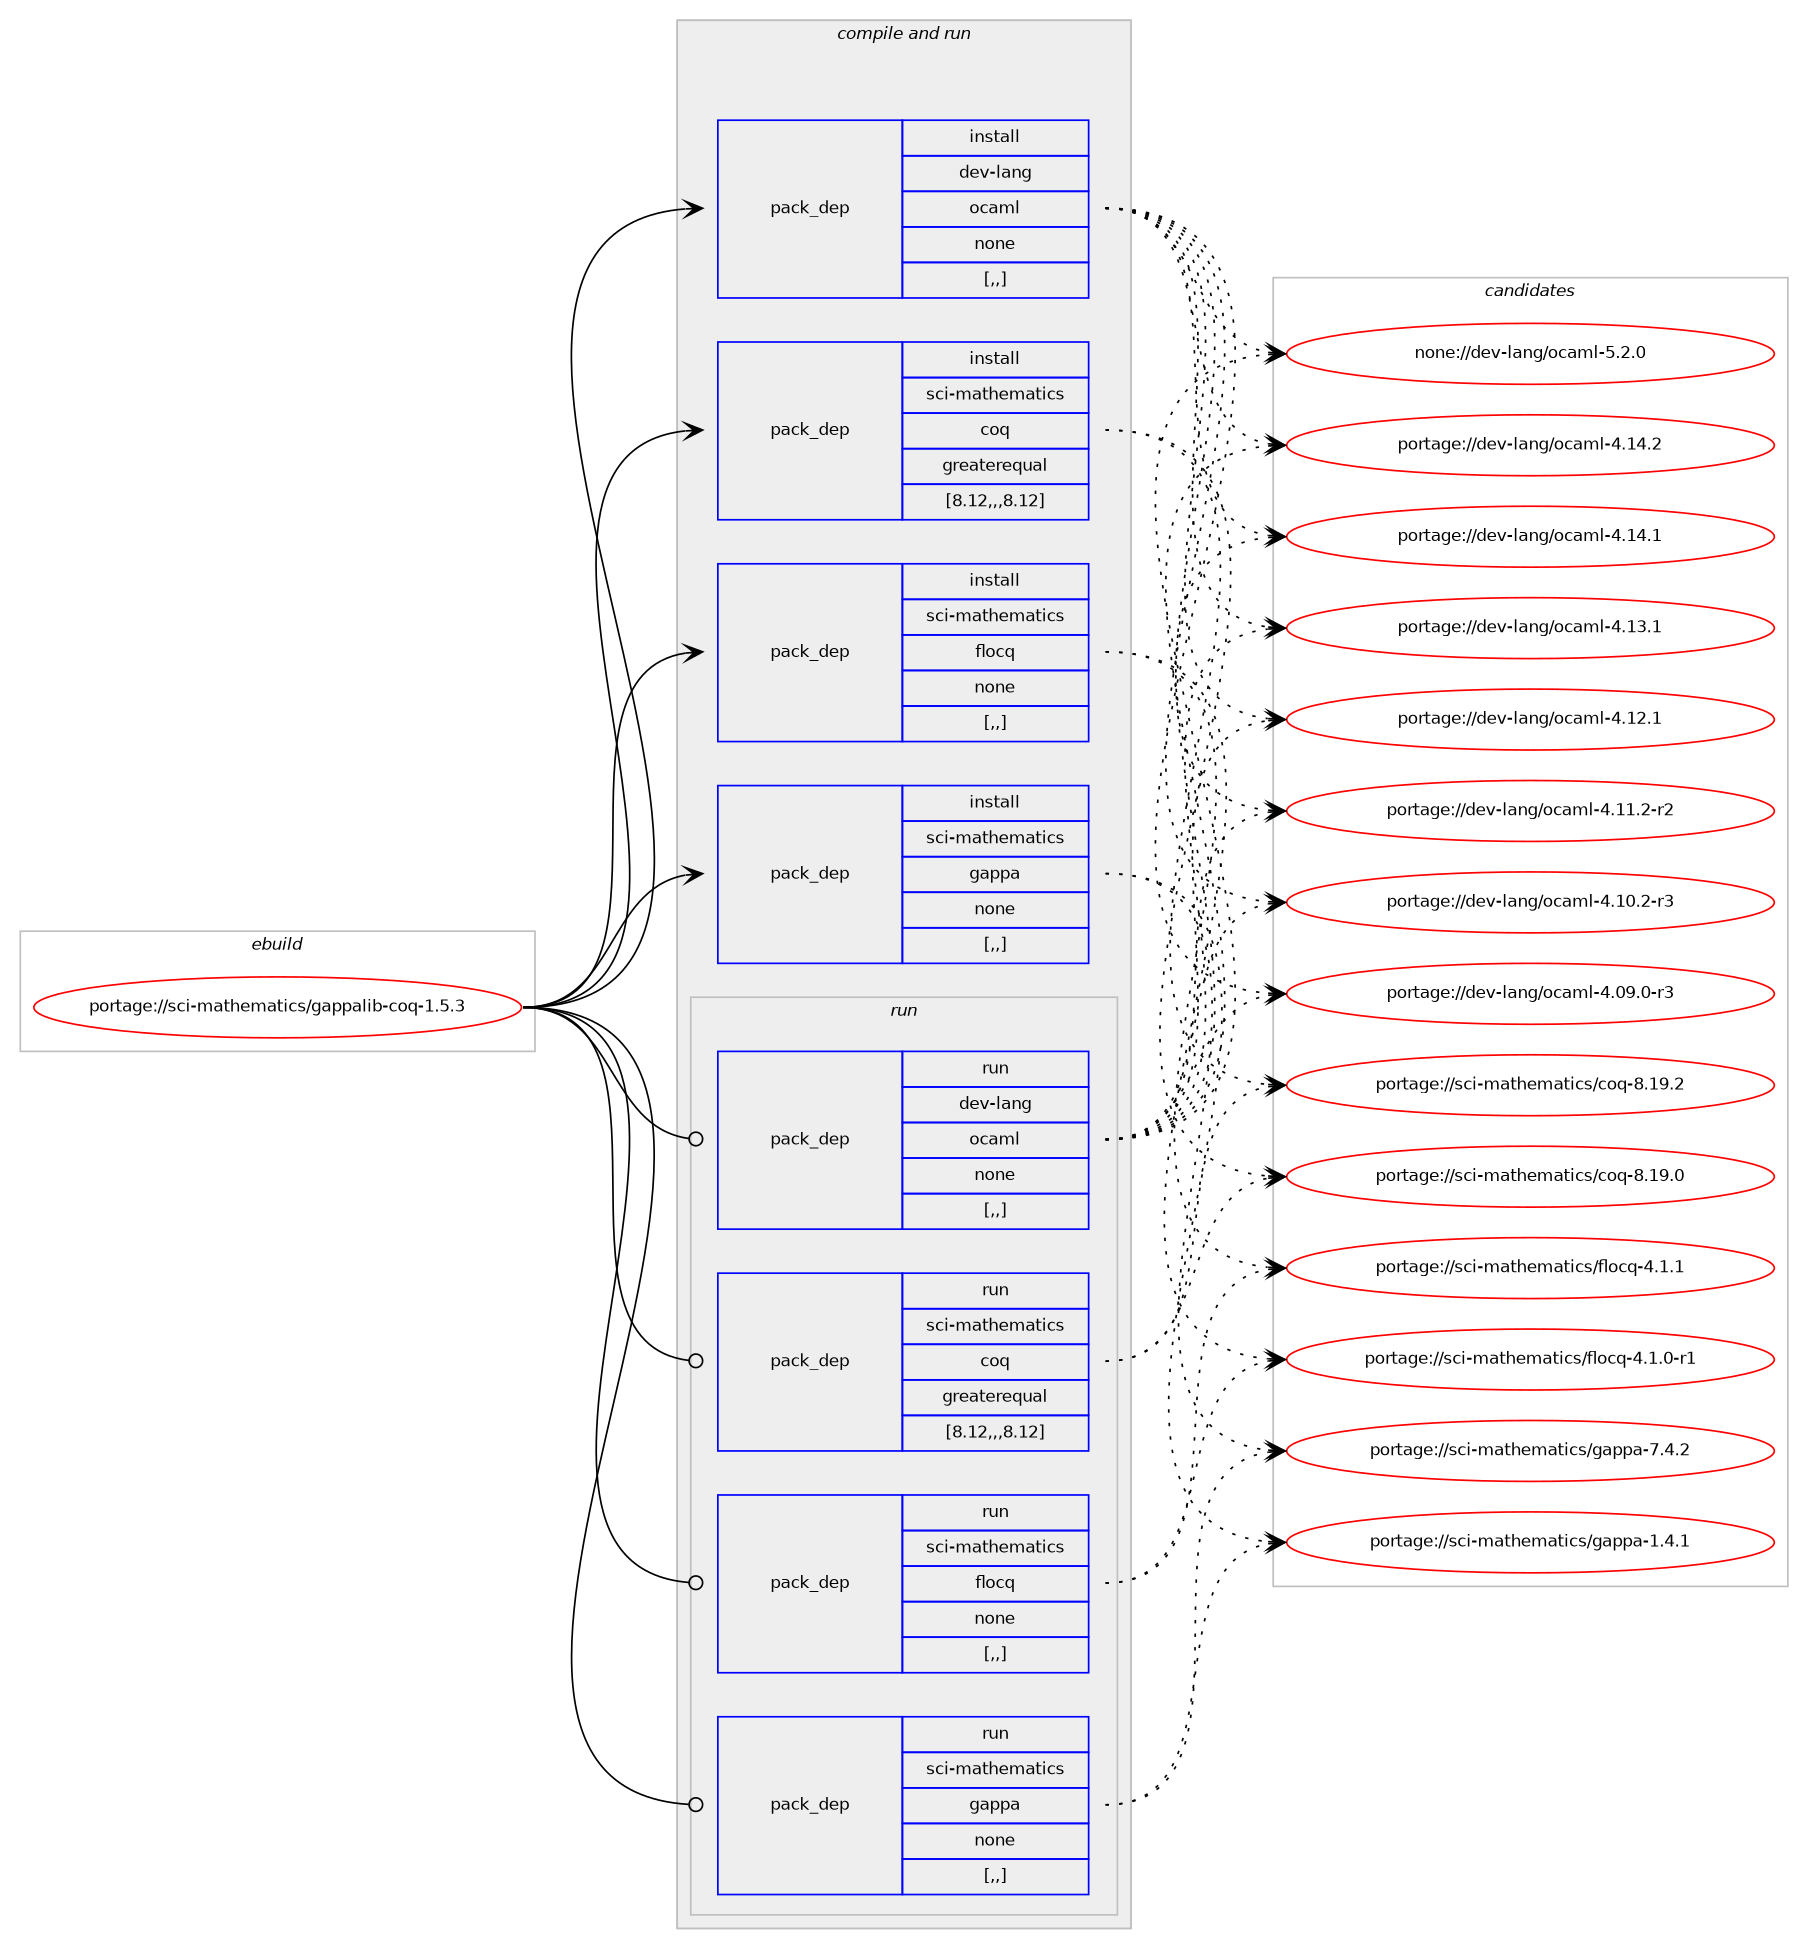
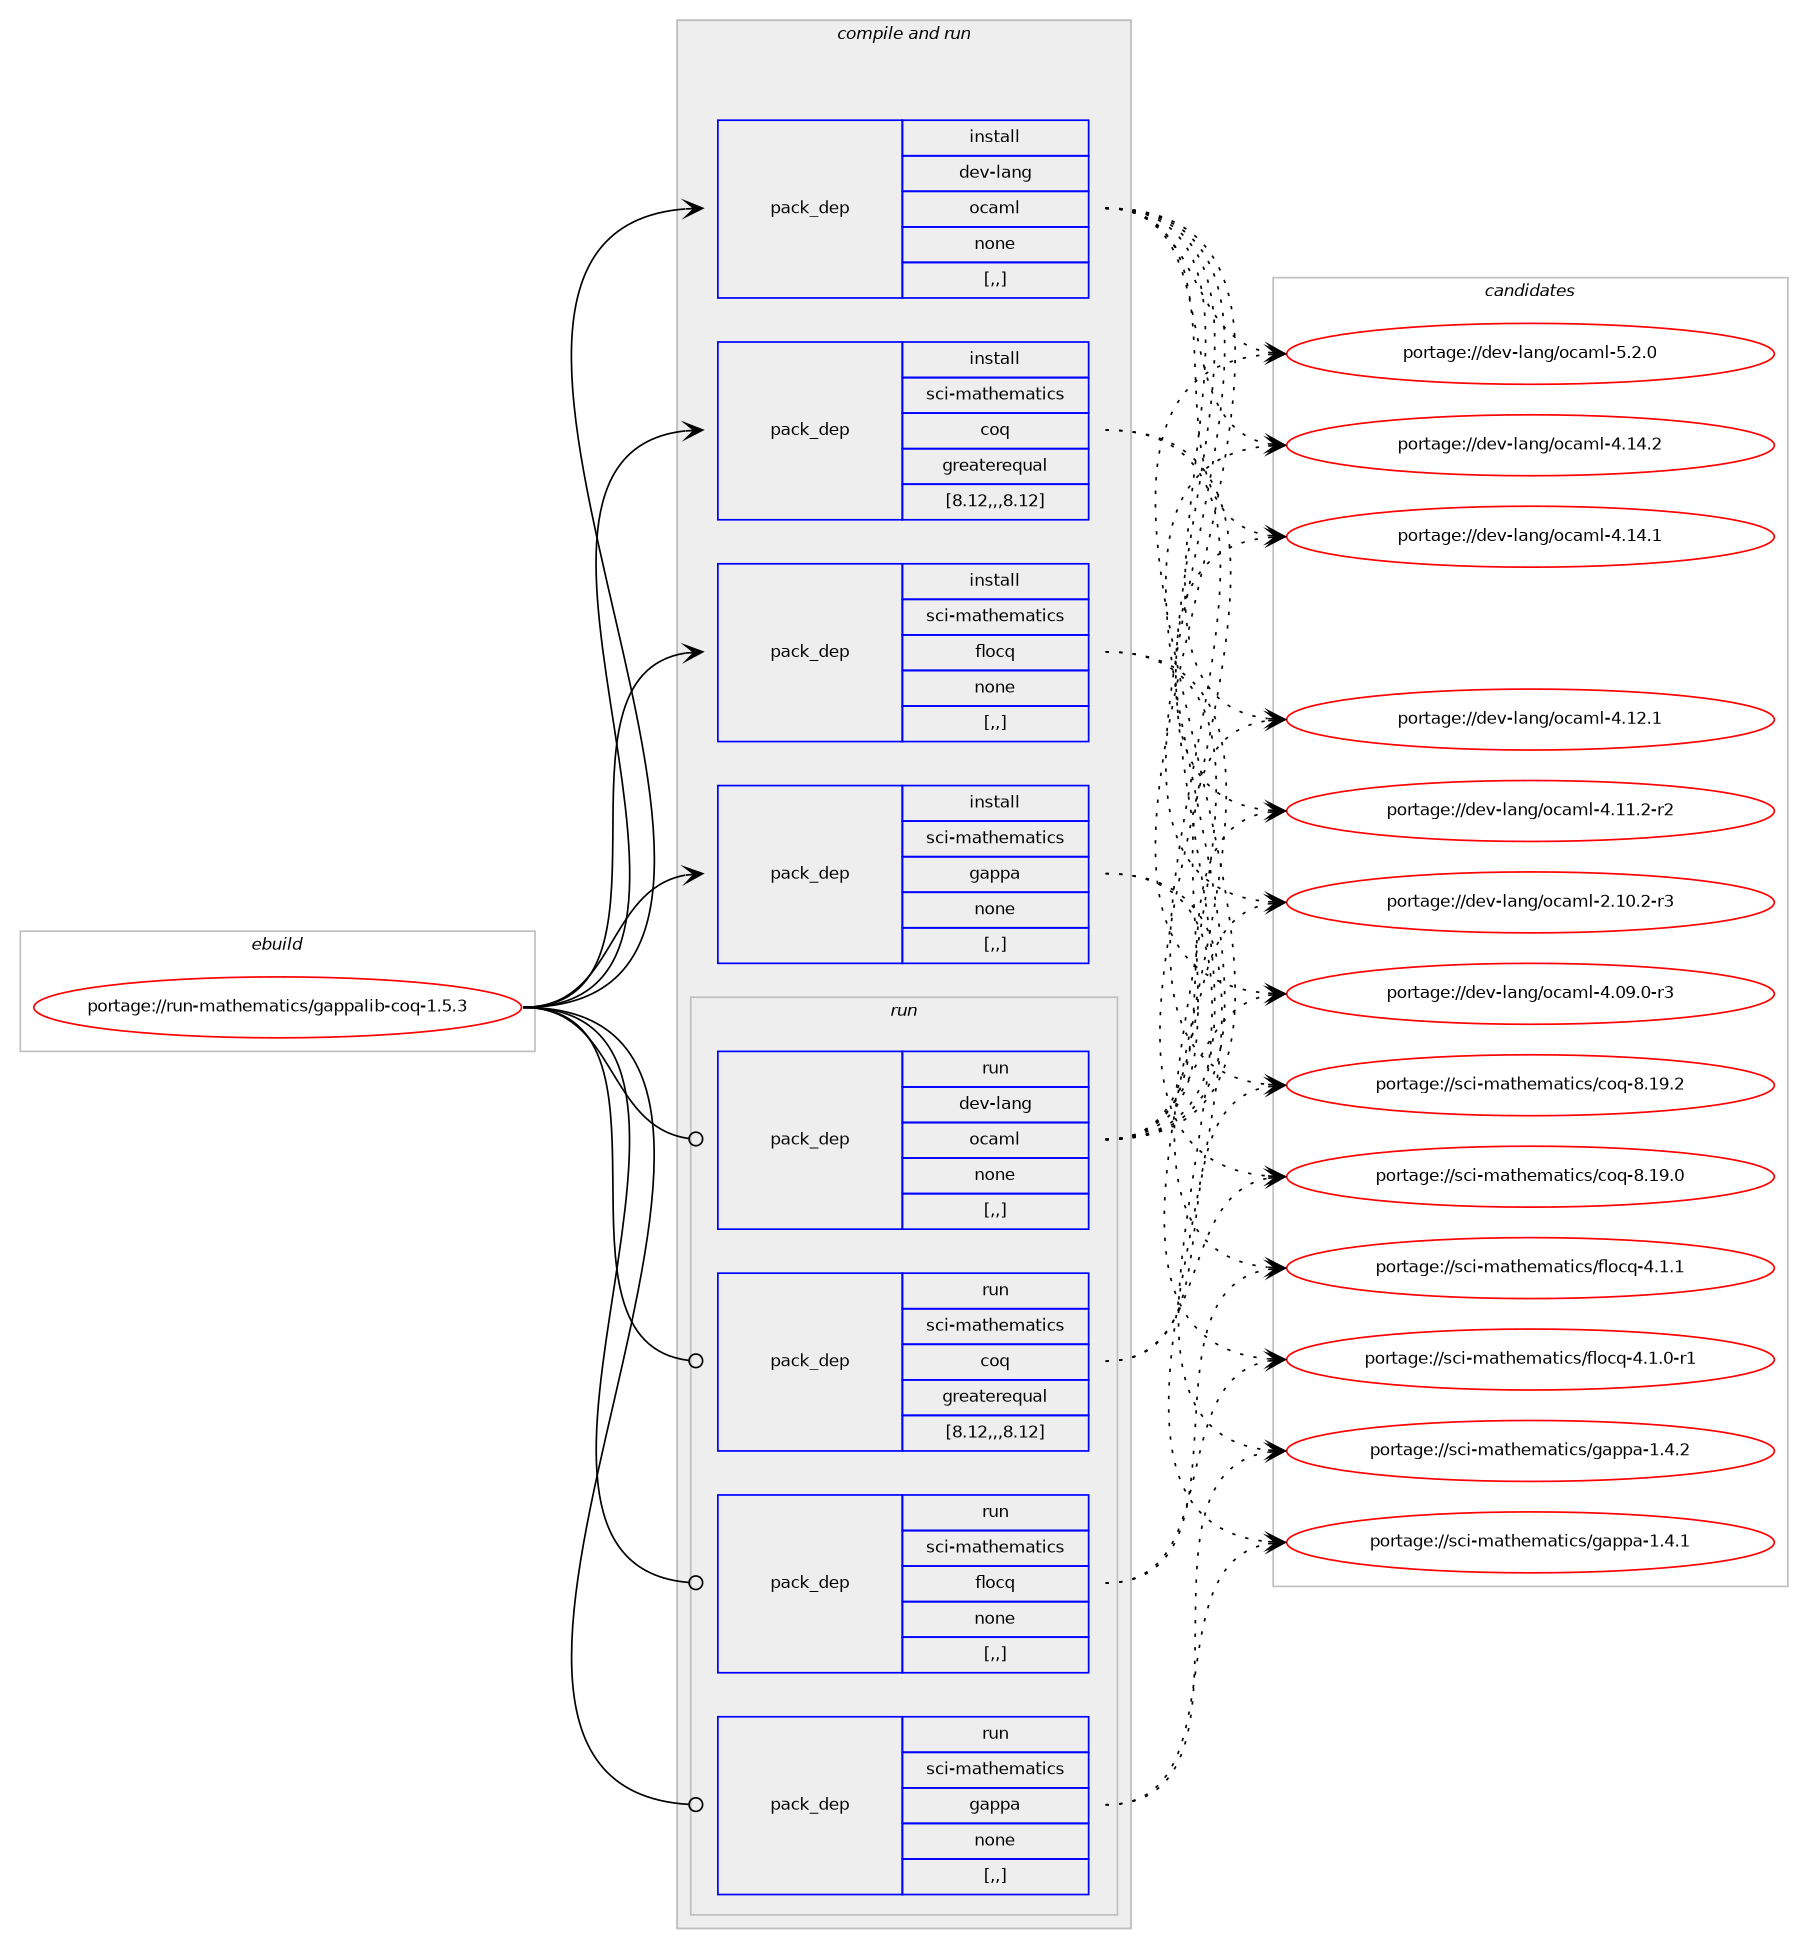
(1531, 354) -> (1531, 354)
(1531, 628) -> none
(1531, 902) -> (1531, 902)
(278, 1007) -> (278, 1007)
(1531, 1451) -> (1531, 1451)
